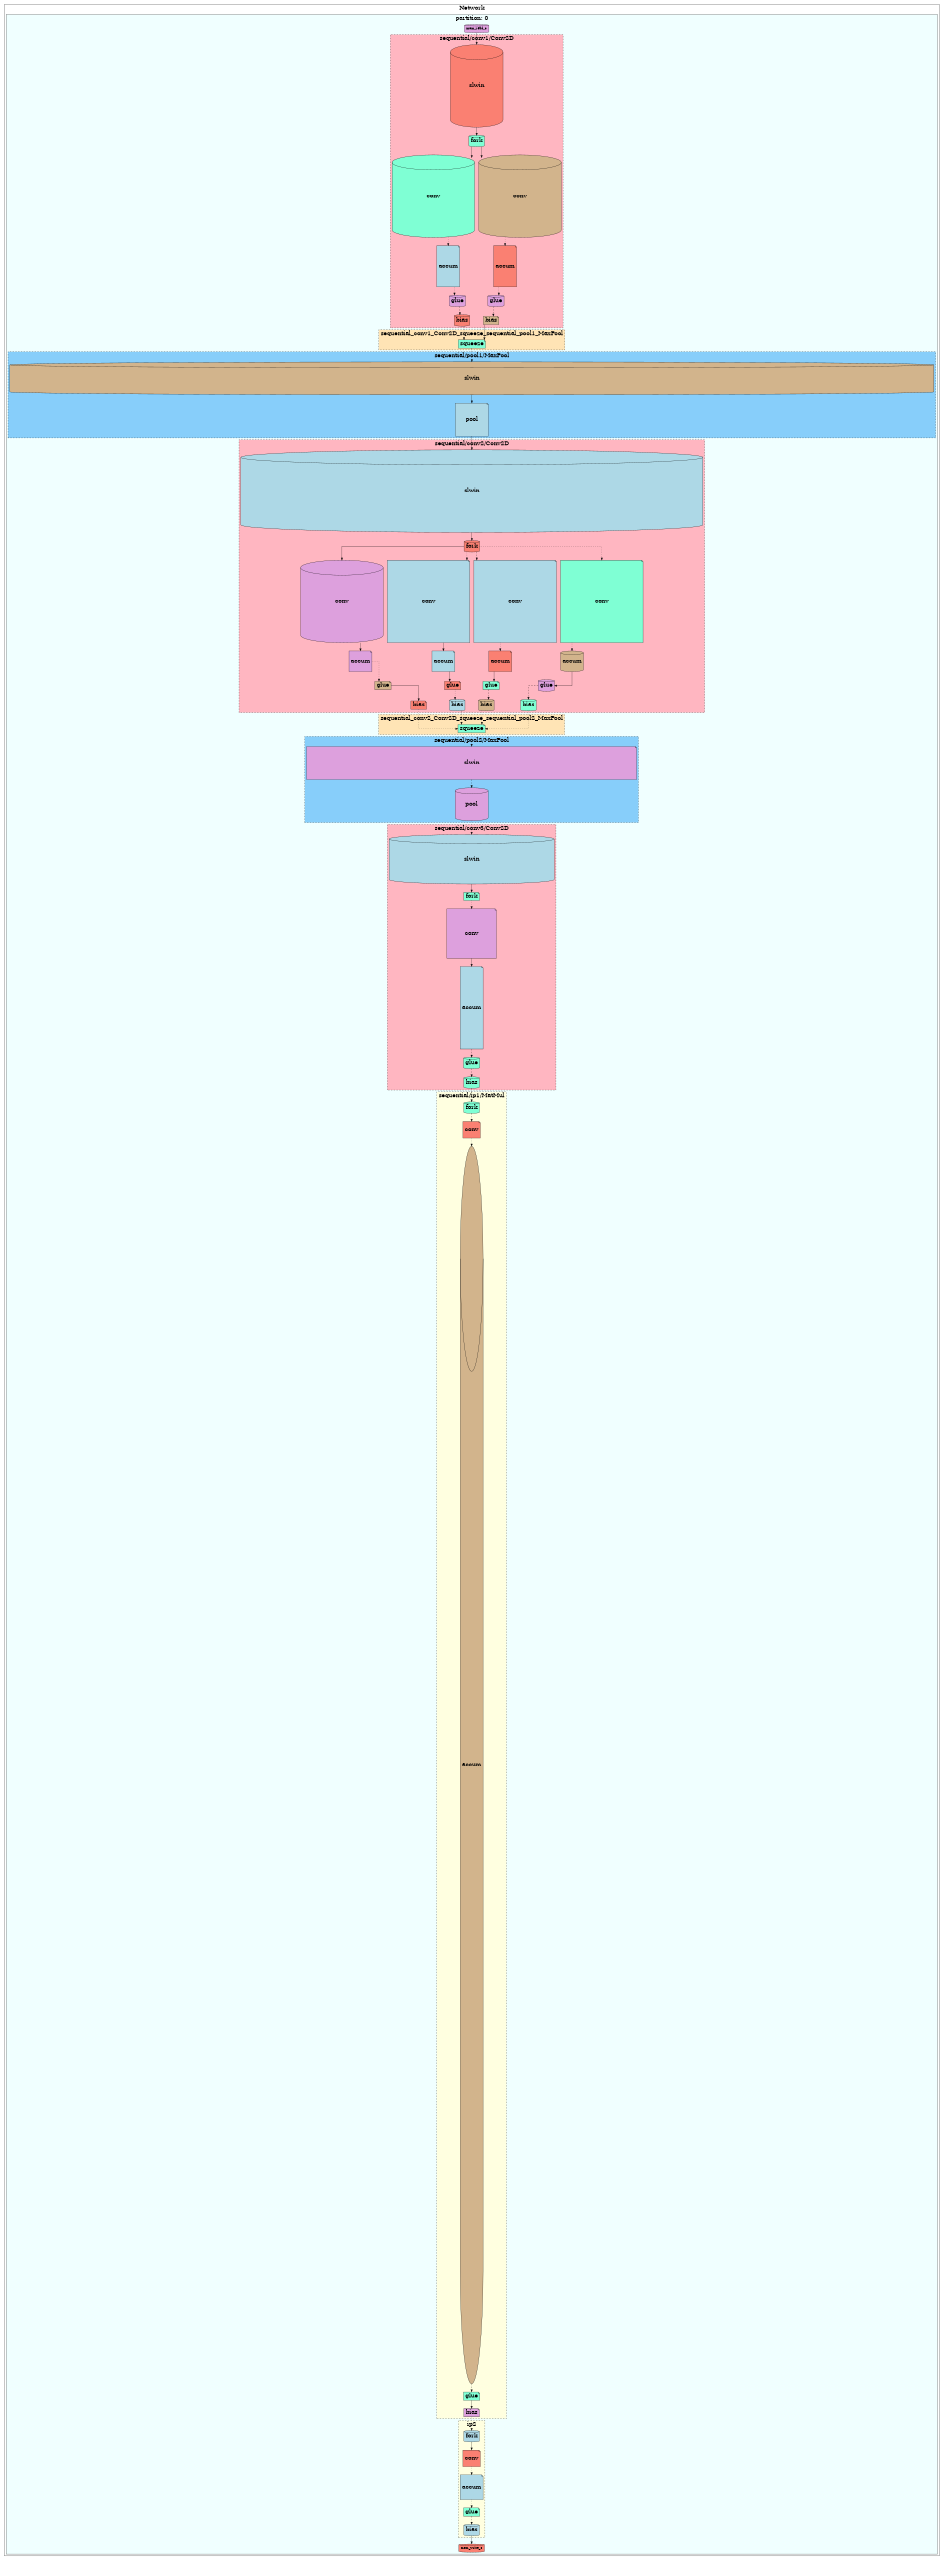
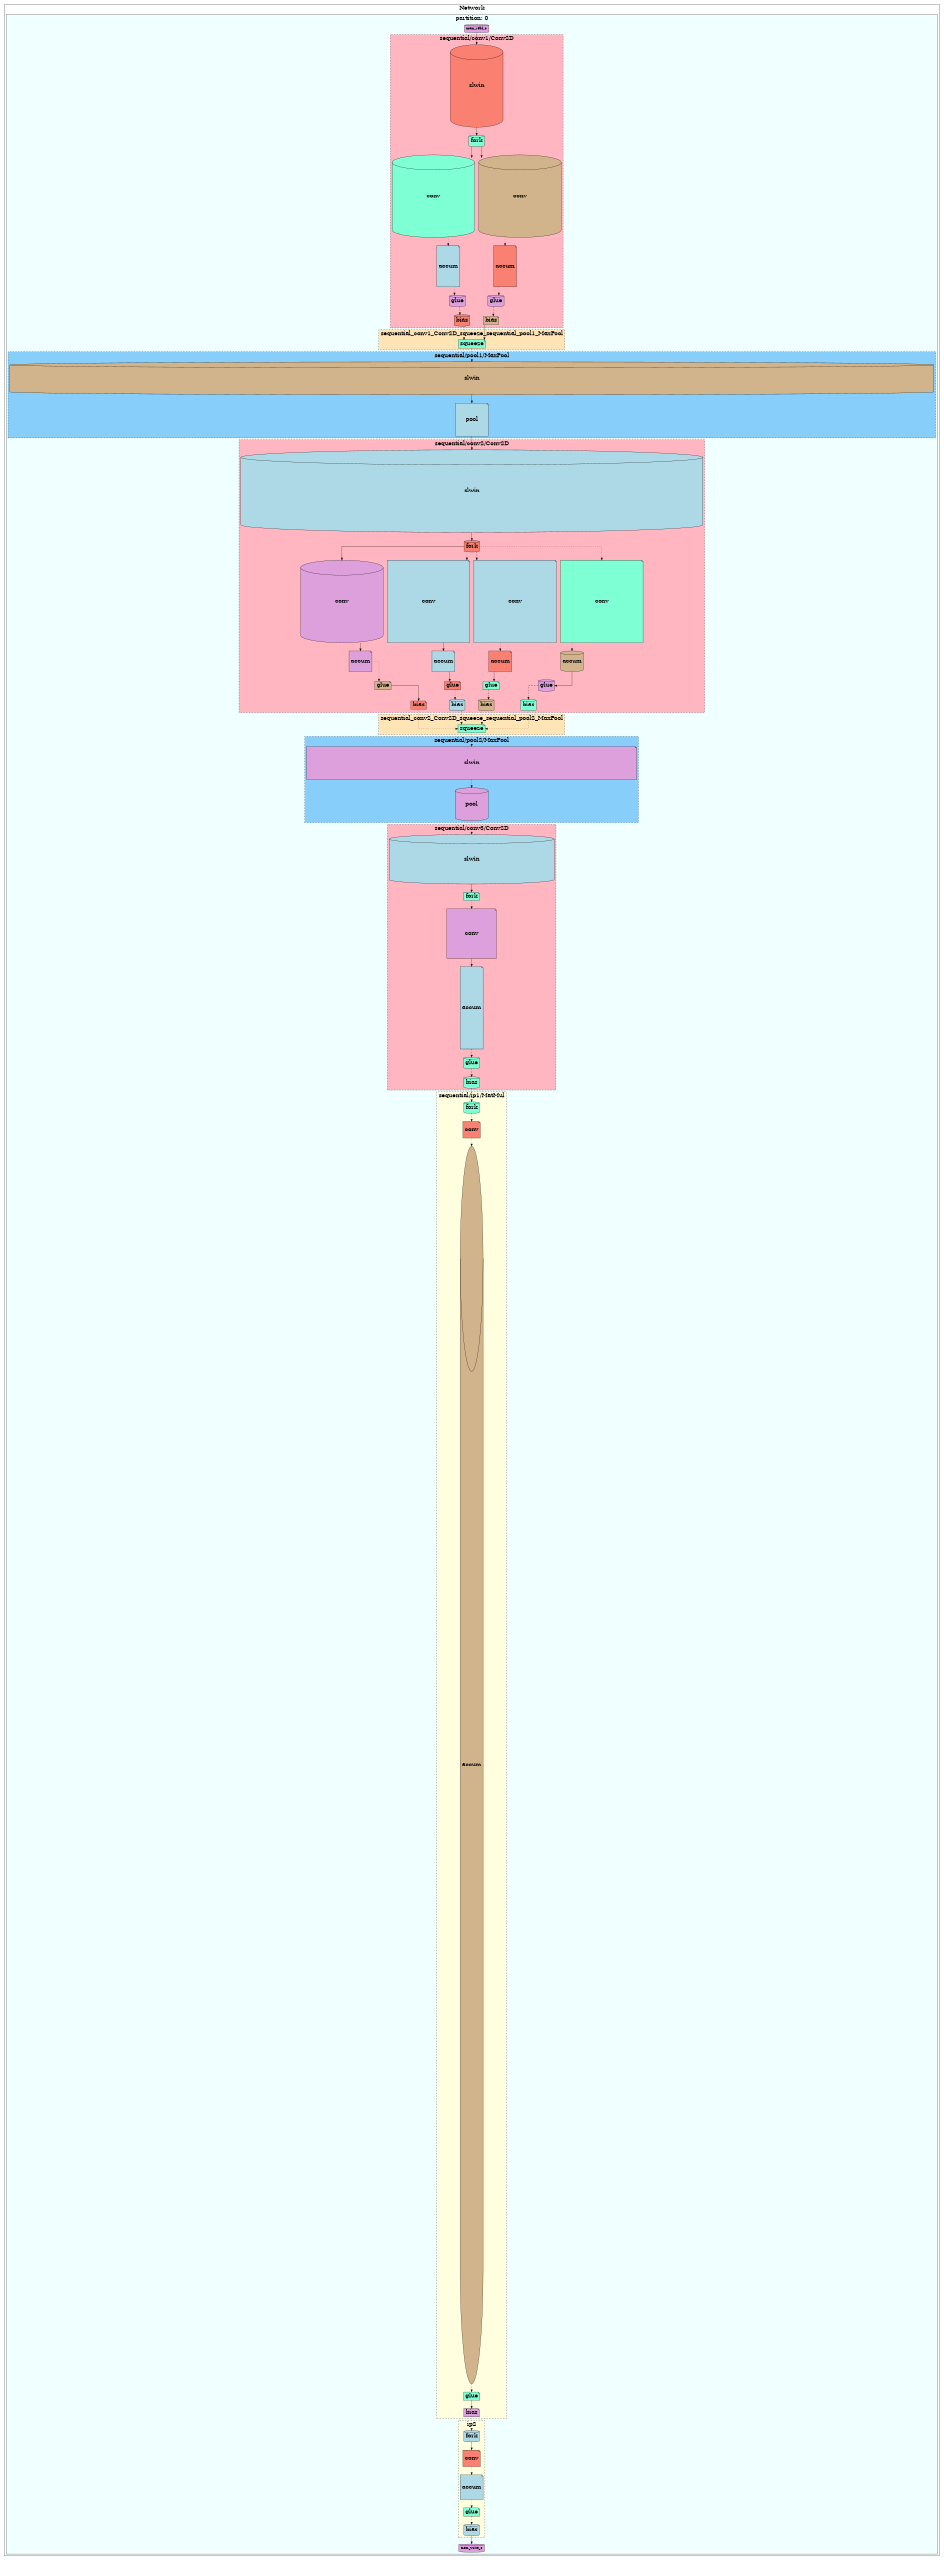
(472, 2548) -> (472, 2548)
